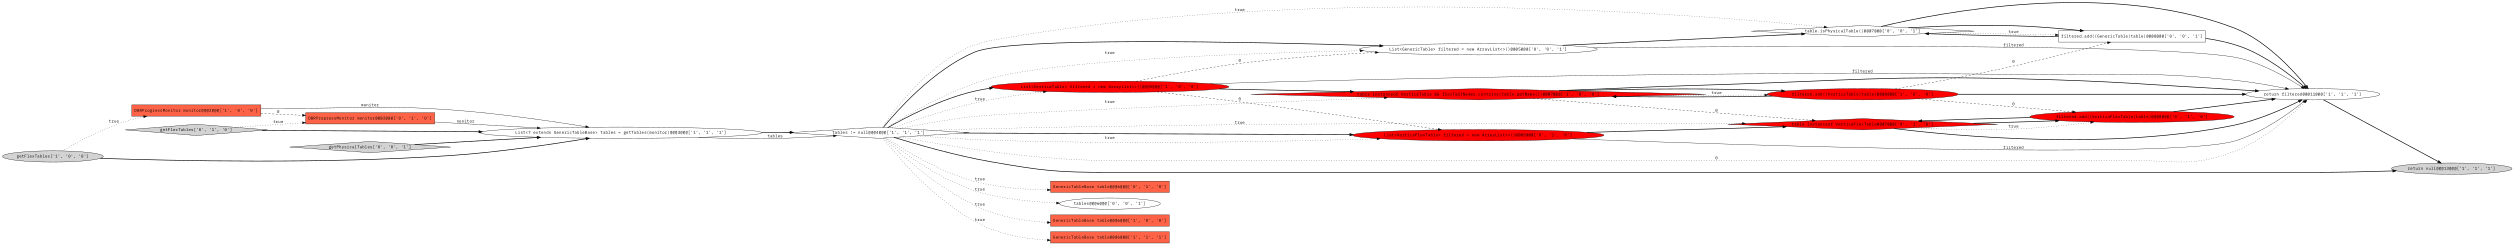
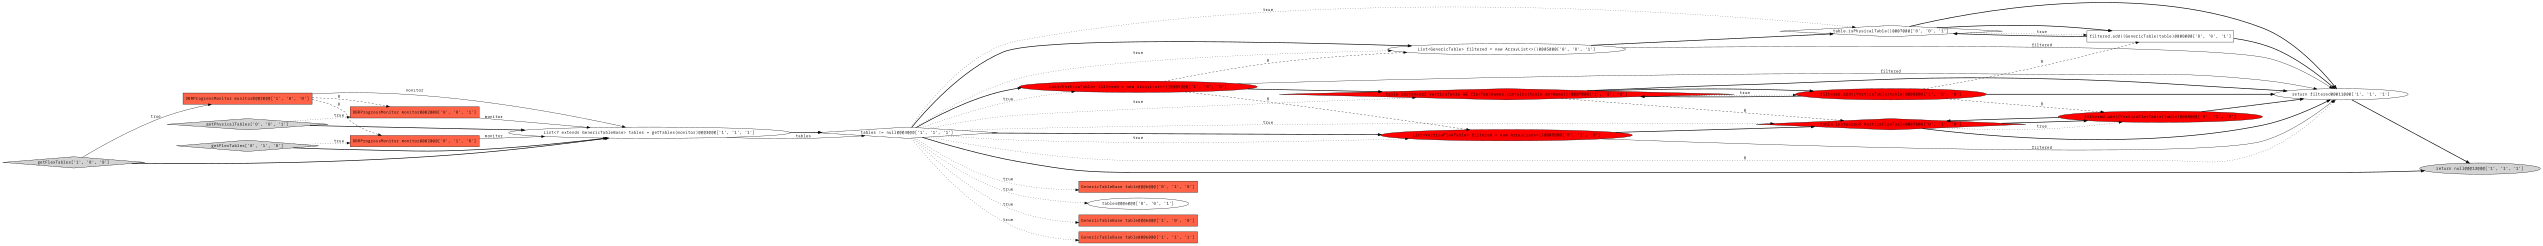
none -> (415, 112)
(102, 130) -> (143, 125)
(53, 156) -> (74, 162)
